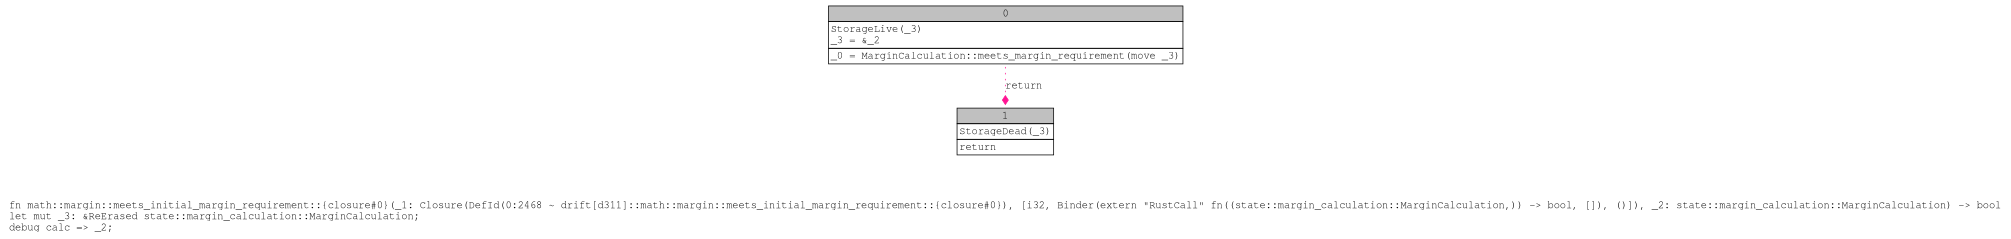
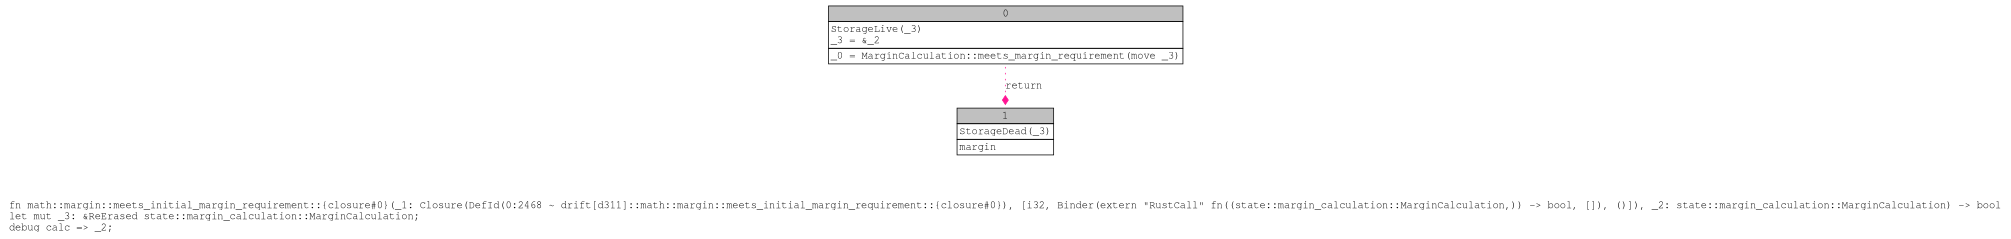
(978, 147) -> (978, 147)
